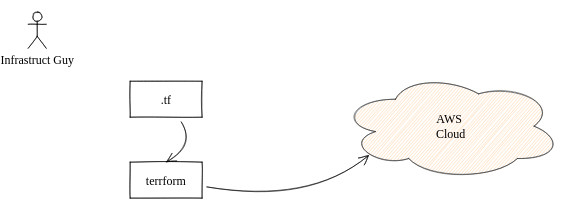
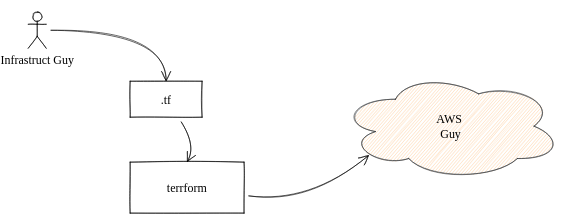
none -> (118, 37)
(451, 126) -> (451, 126)
(166, 180) -> (187, 188)
